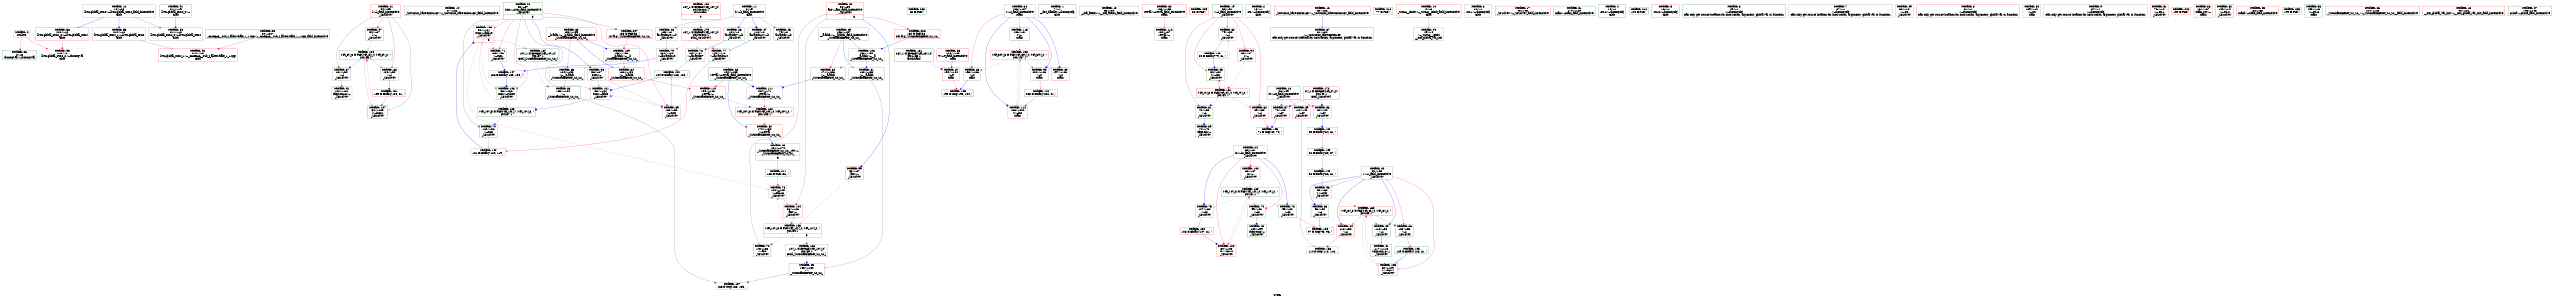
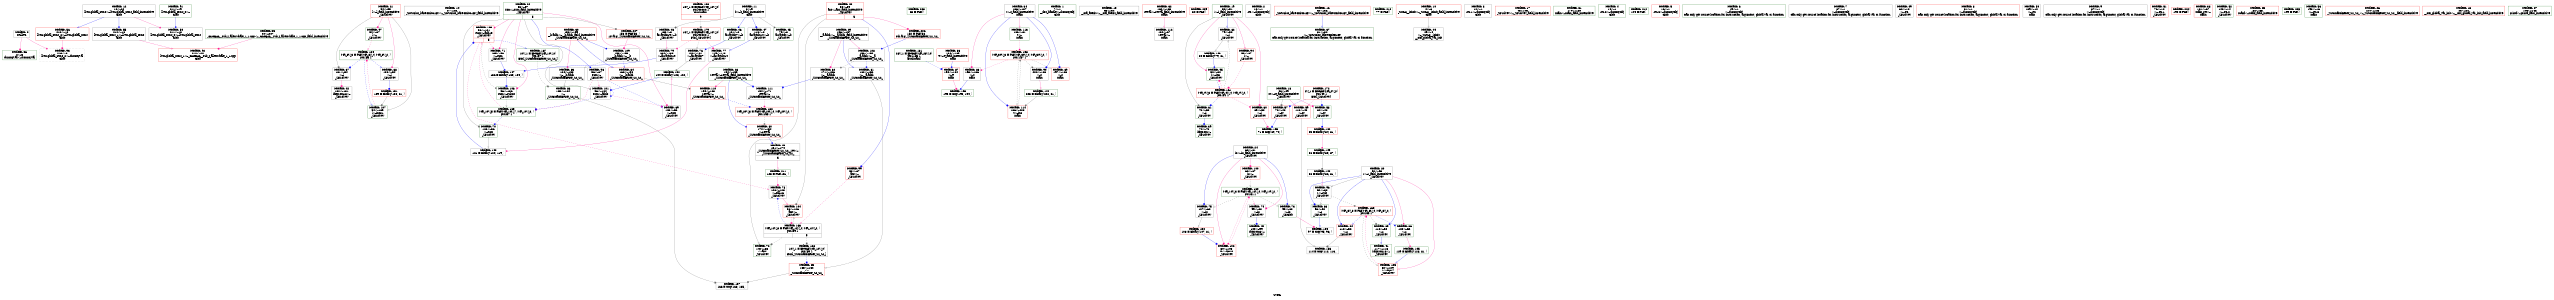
(780, 212) -> (780, 212)
(1287, 215) -> (1287, 215)
